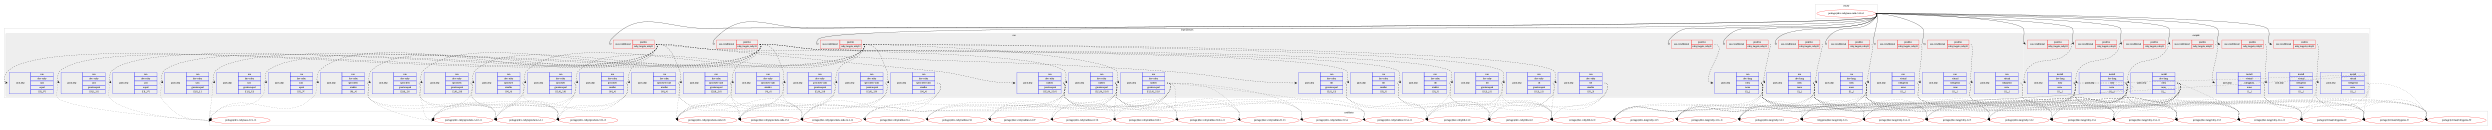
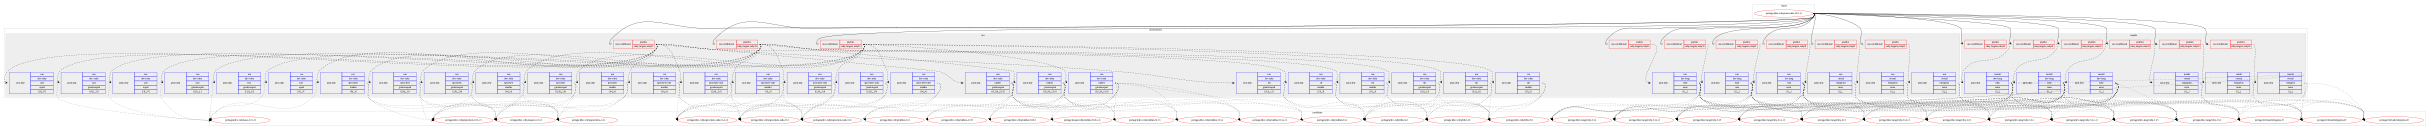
(463, 120) -> (526, 120)
(1082, 120) -> none
(1207, 120) -> (1082, 120)
(1832, 120) -> (2019, 120)
(1894, 120) -> (2082, 120)
(2457, 120) -> (2332, 120)
